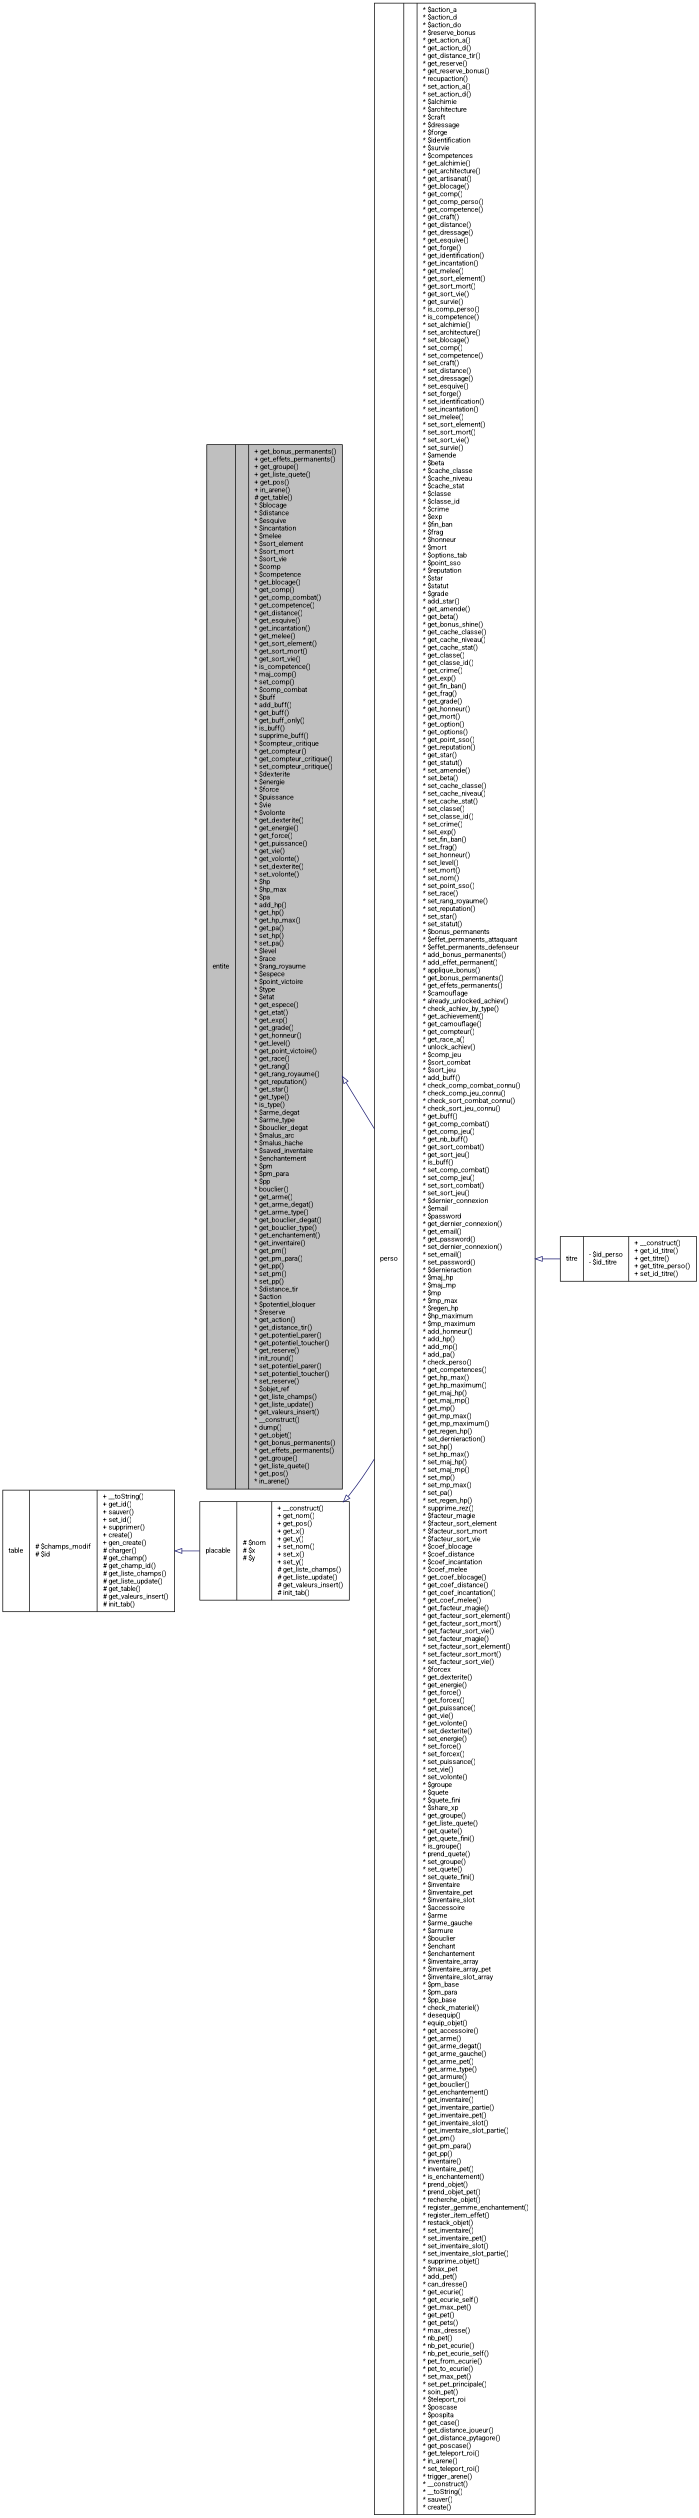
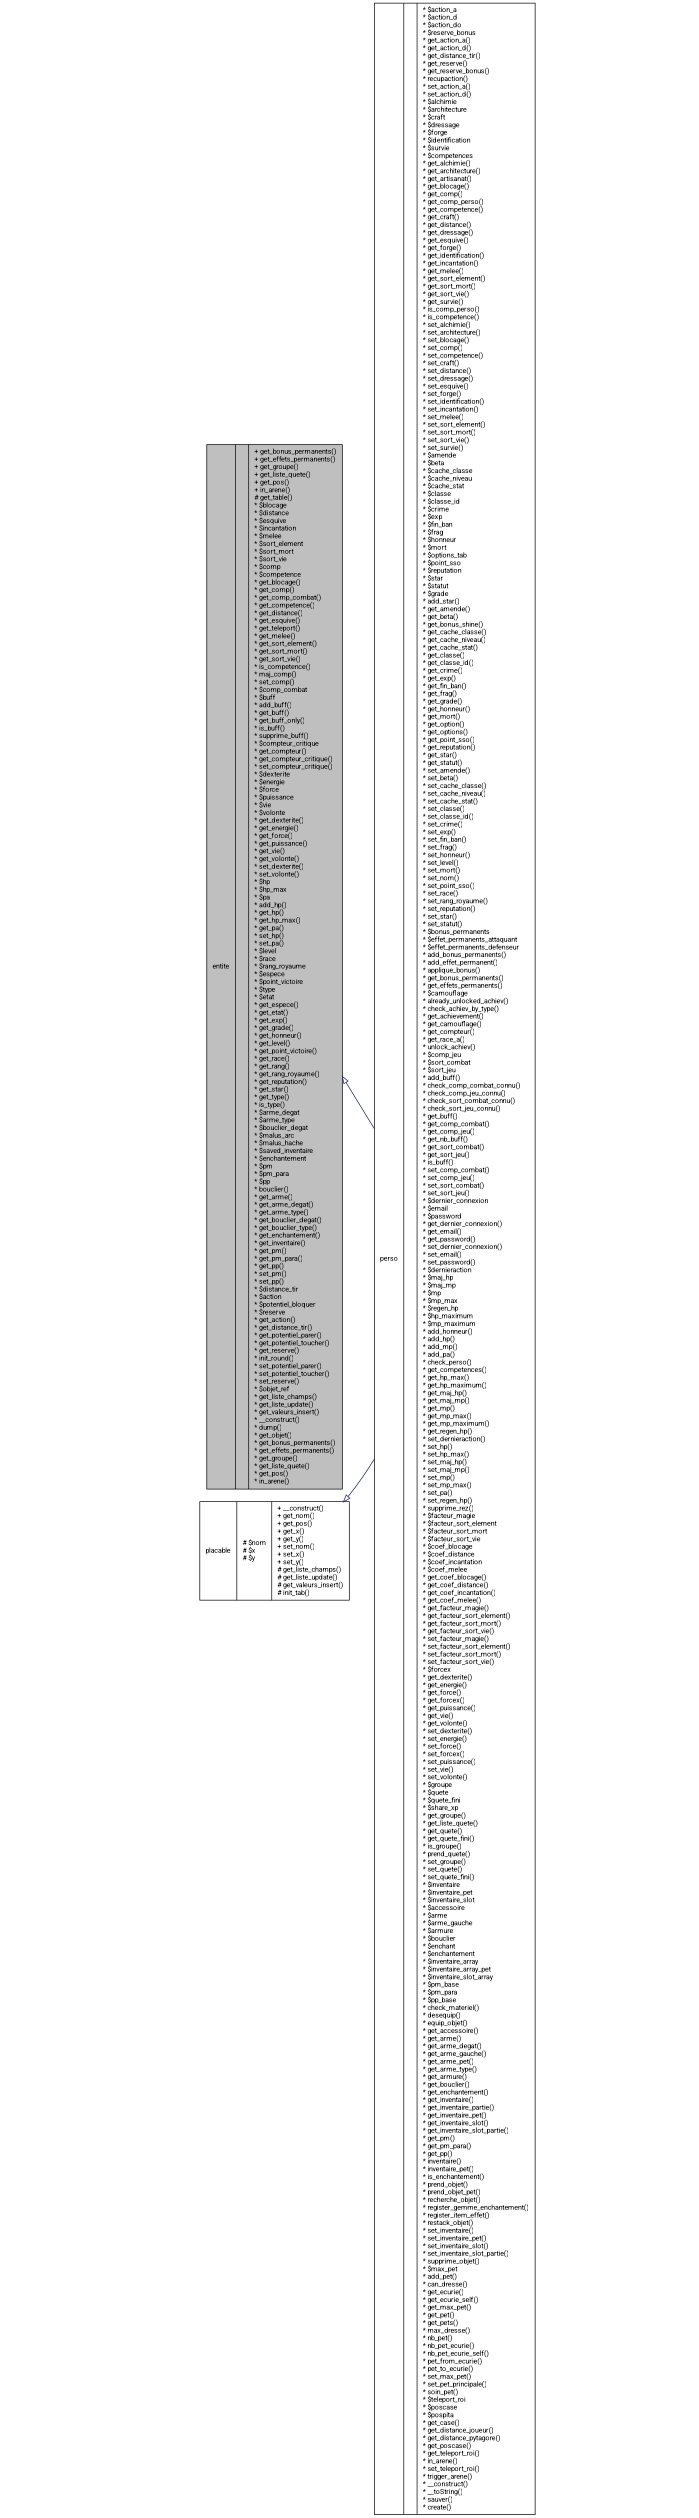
(283, 628) -> (278, 628)
(628, 1259) -> none
(89, 1551) -> none
